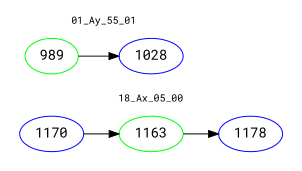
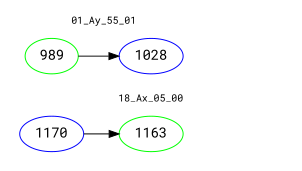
(251, 134) -> none
